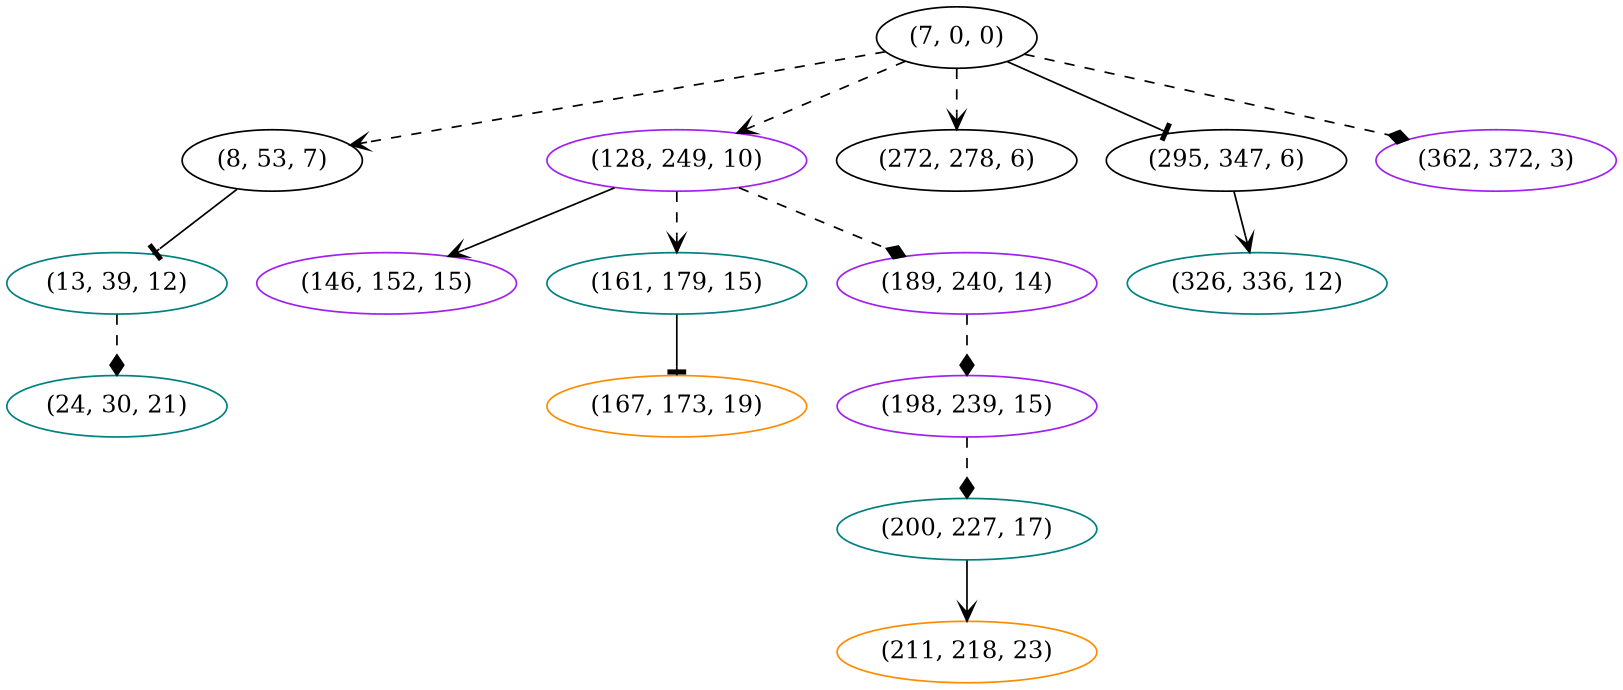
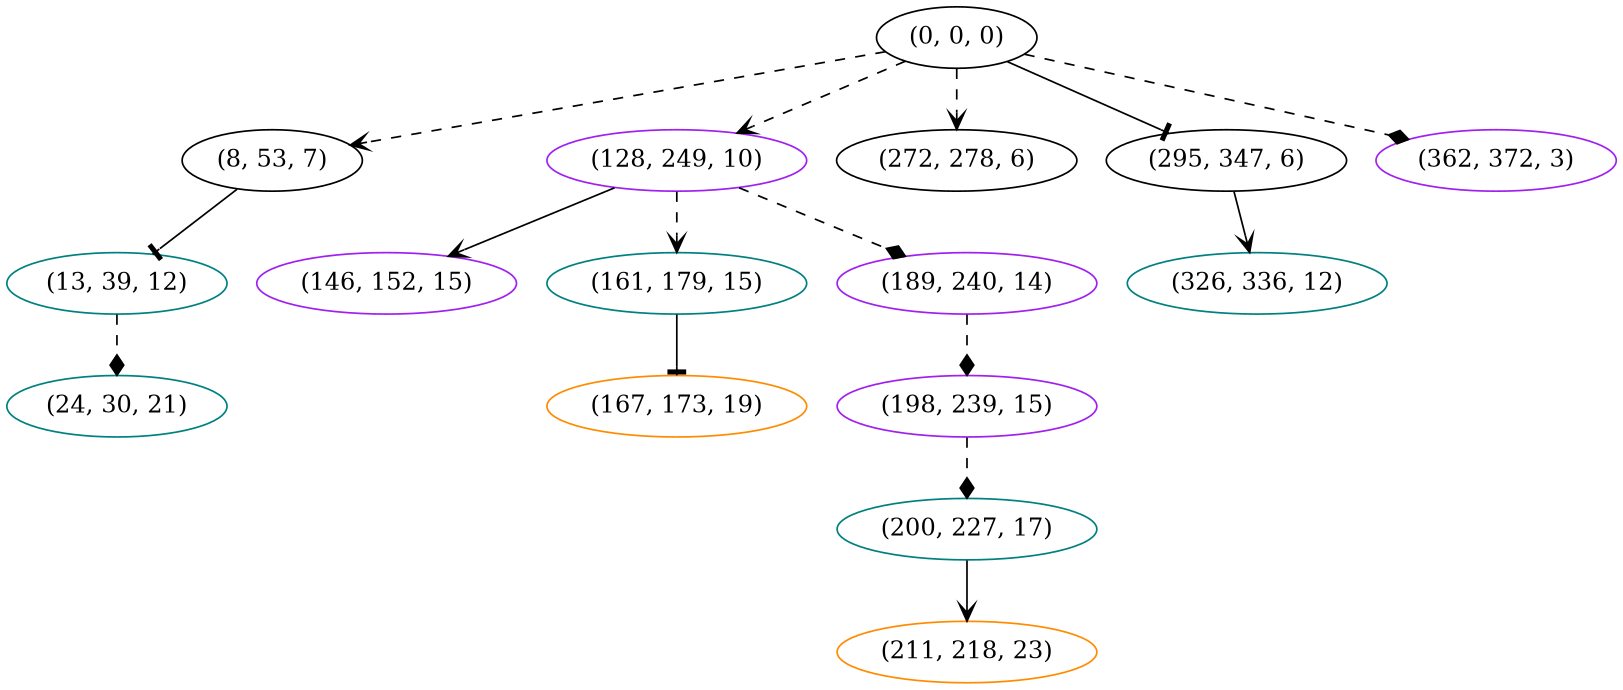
(957, 38) -> (957, 38)
